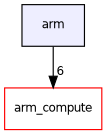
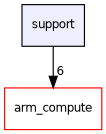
(53, 25) -> (53, 25)
